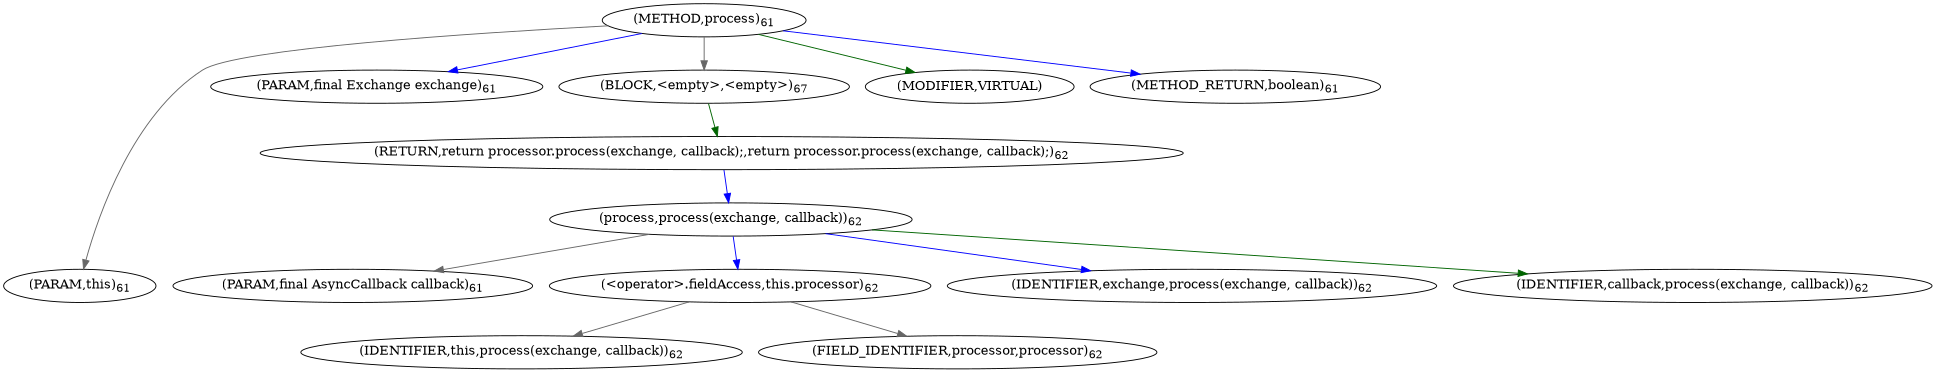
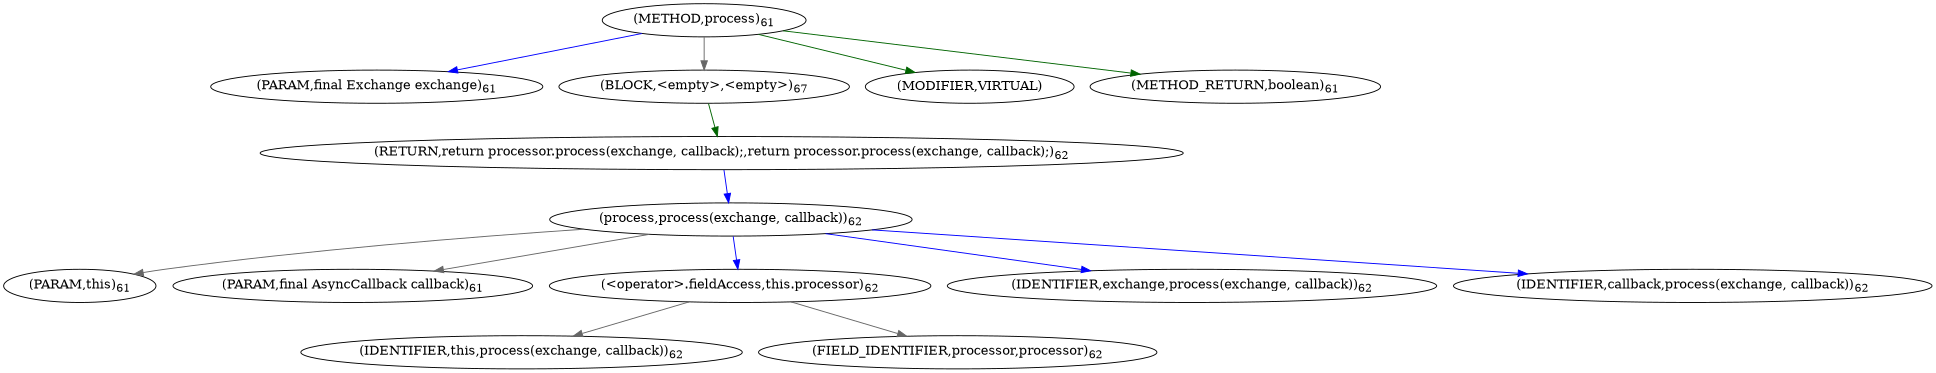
(291, 51) -> (363, 247)
(957, 52) -> (957, 52)
(1195, 252) -> (1195, 252)
